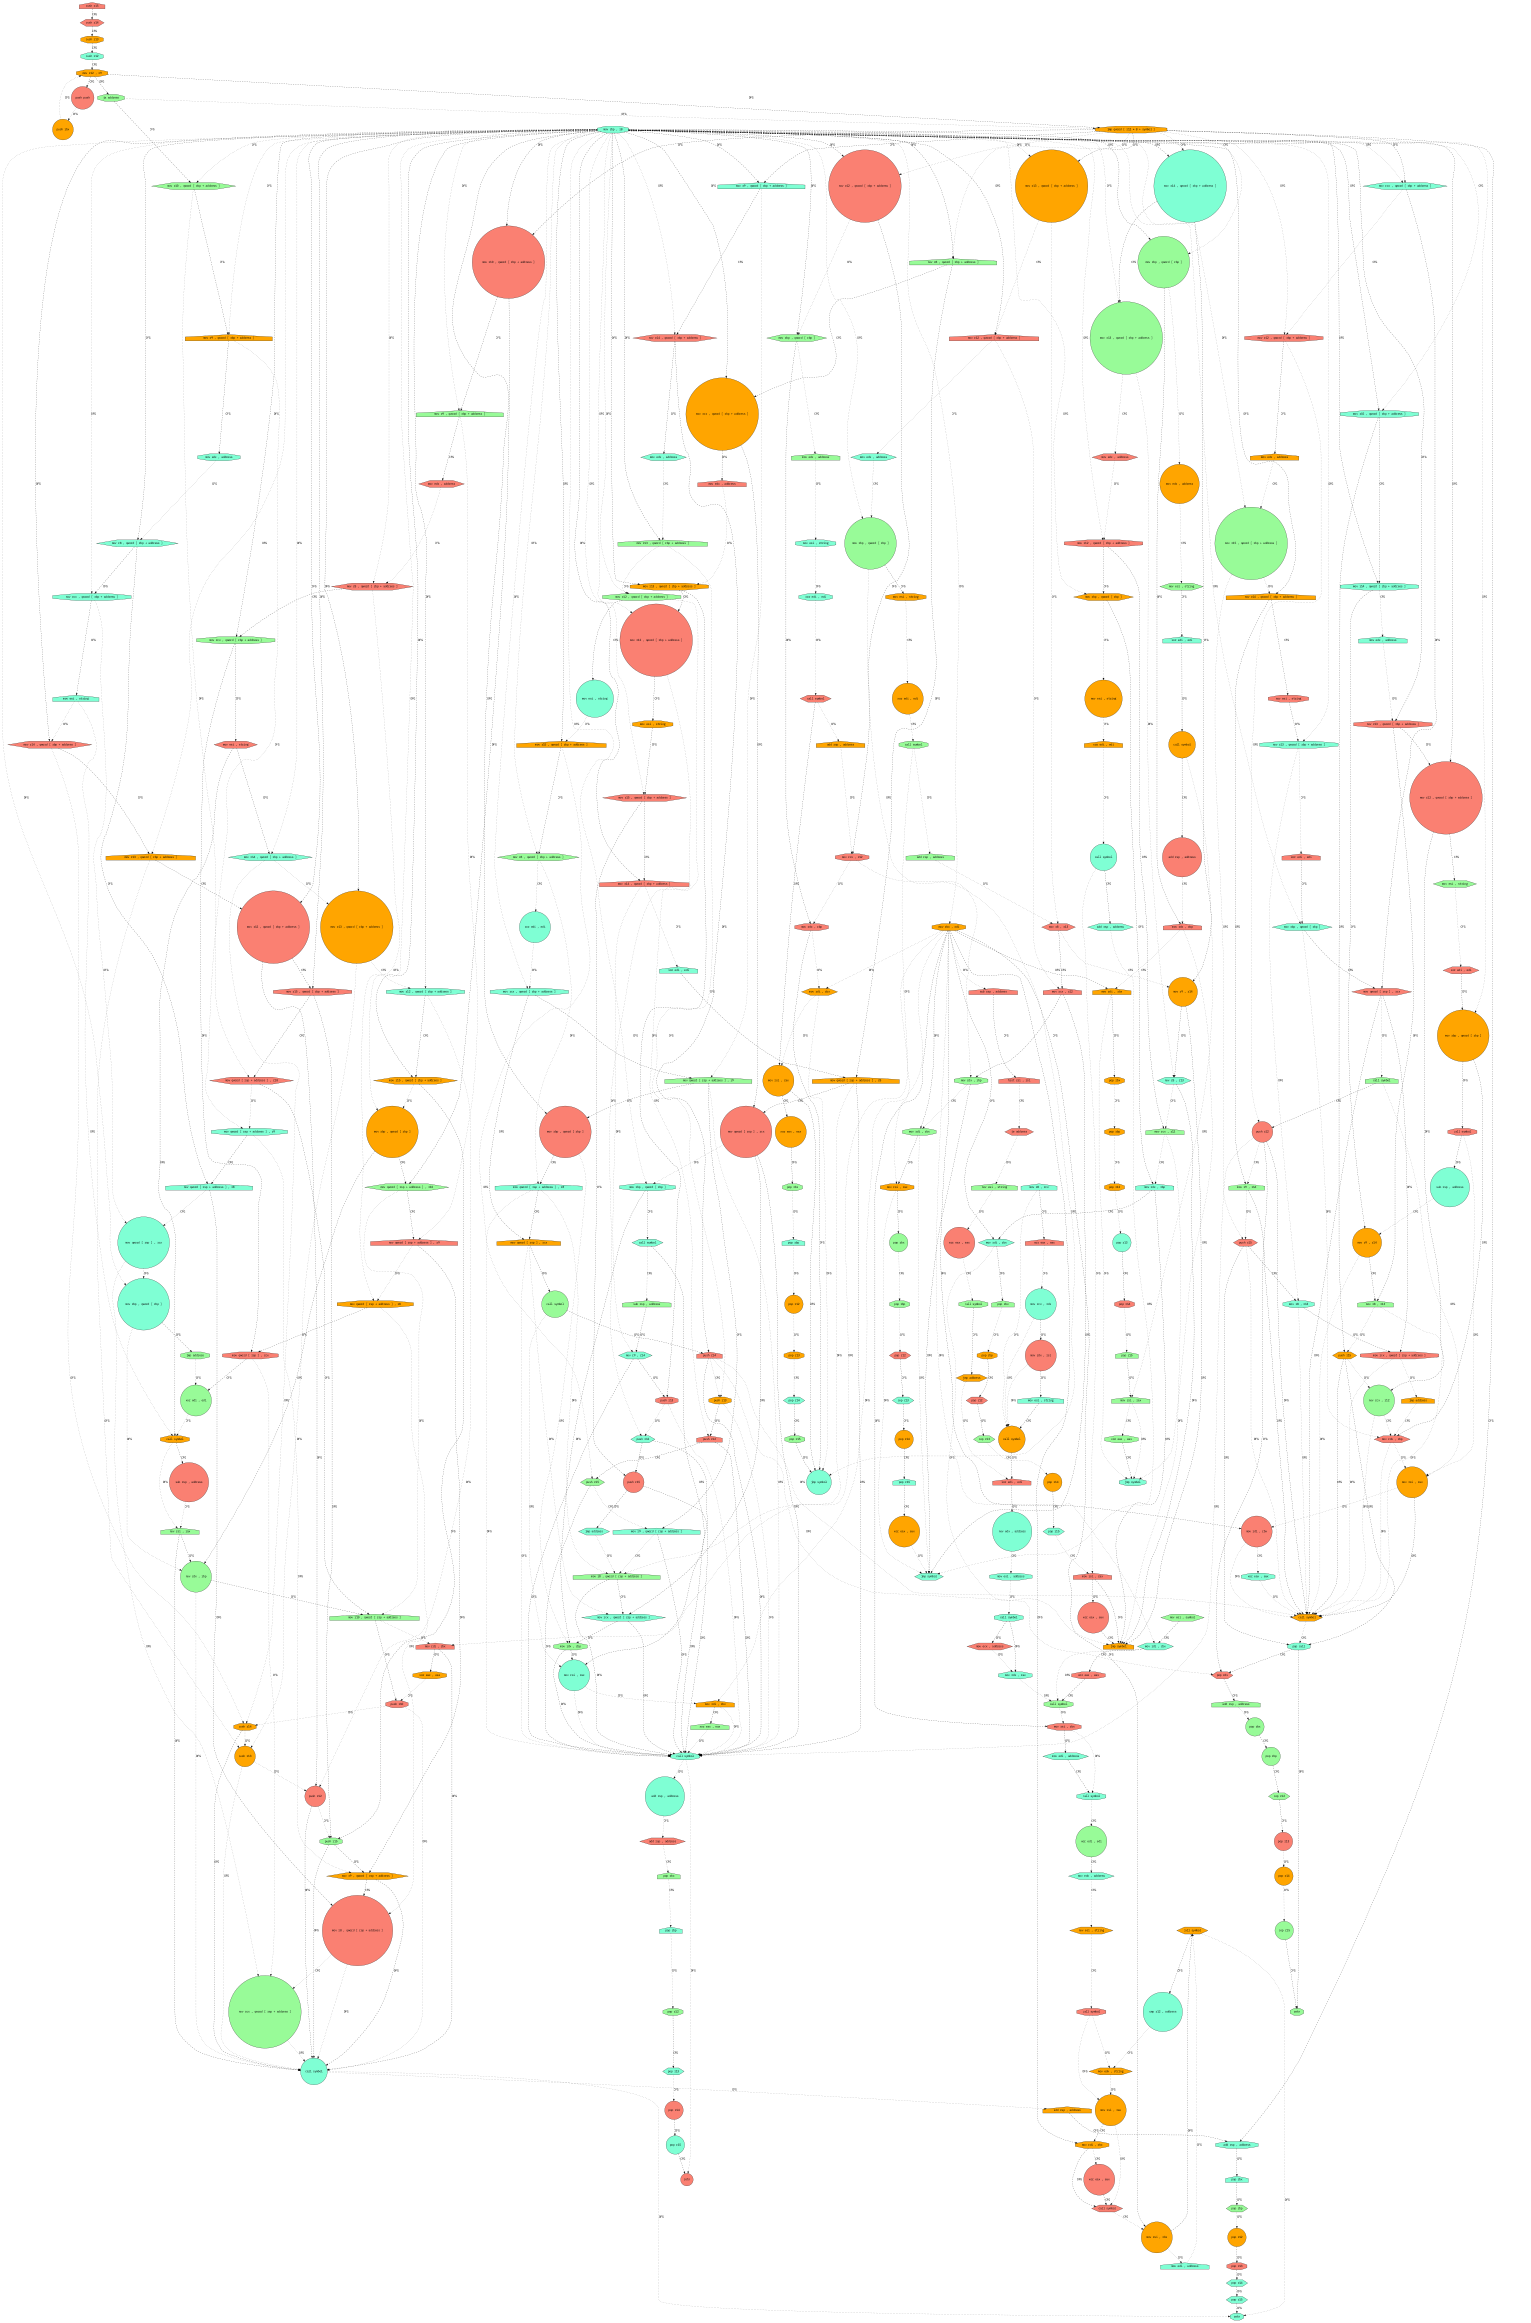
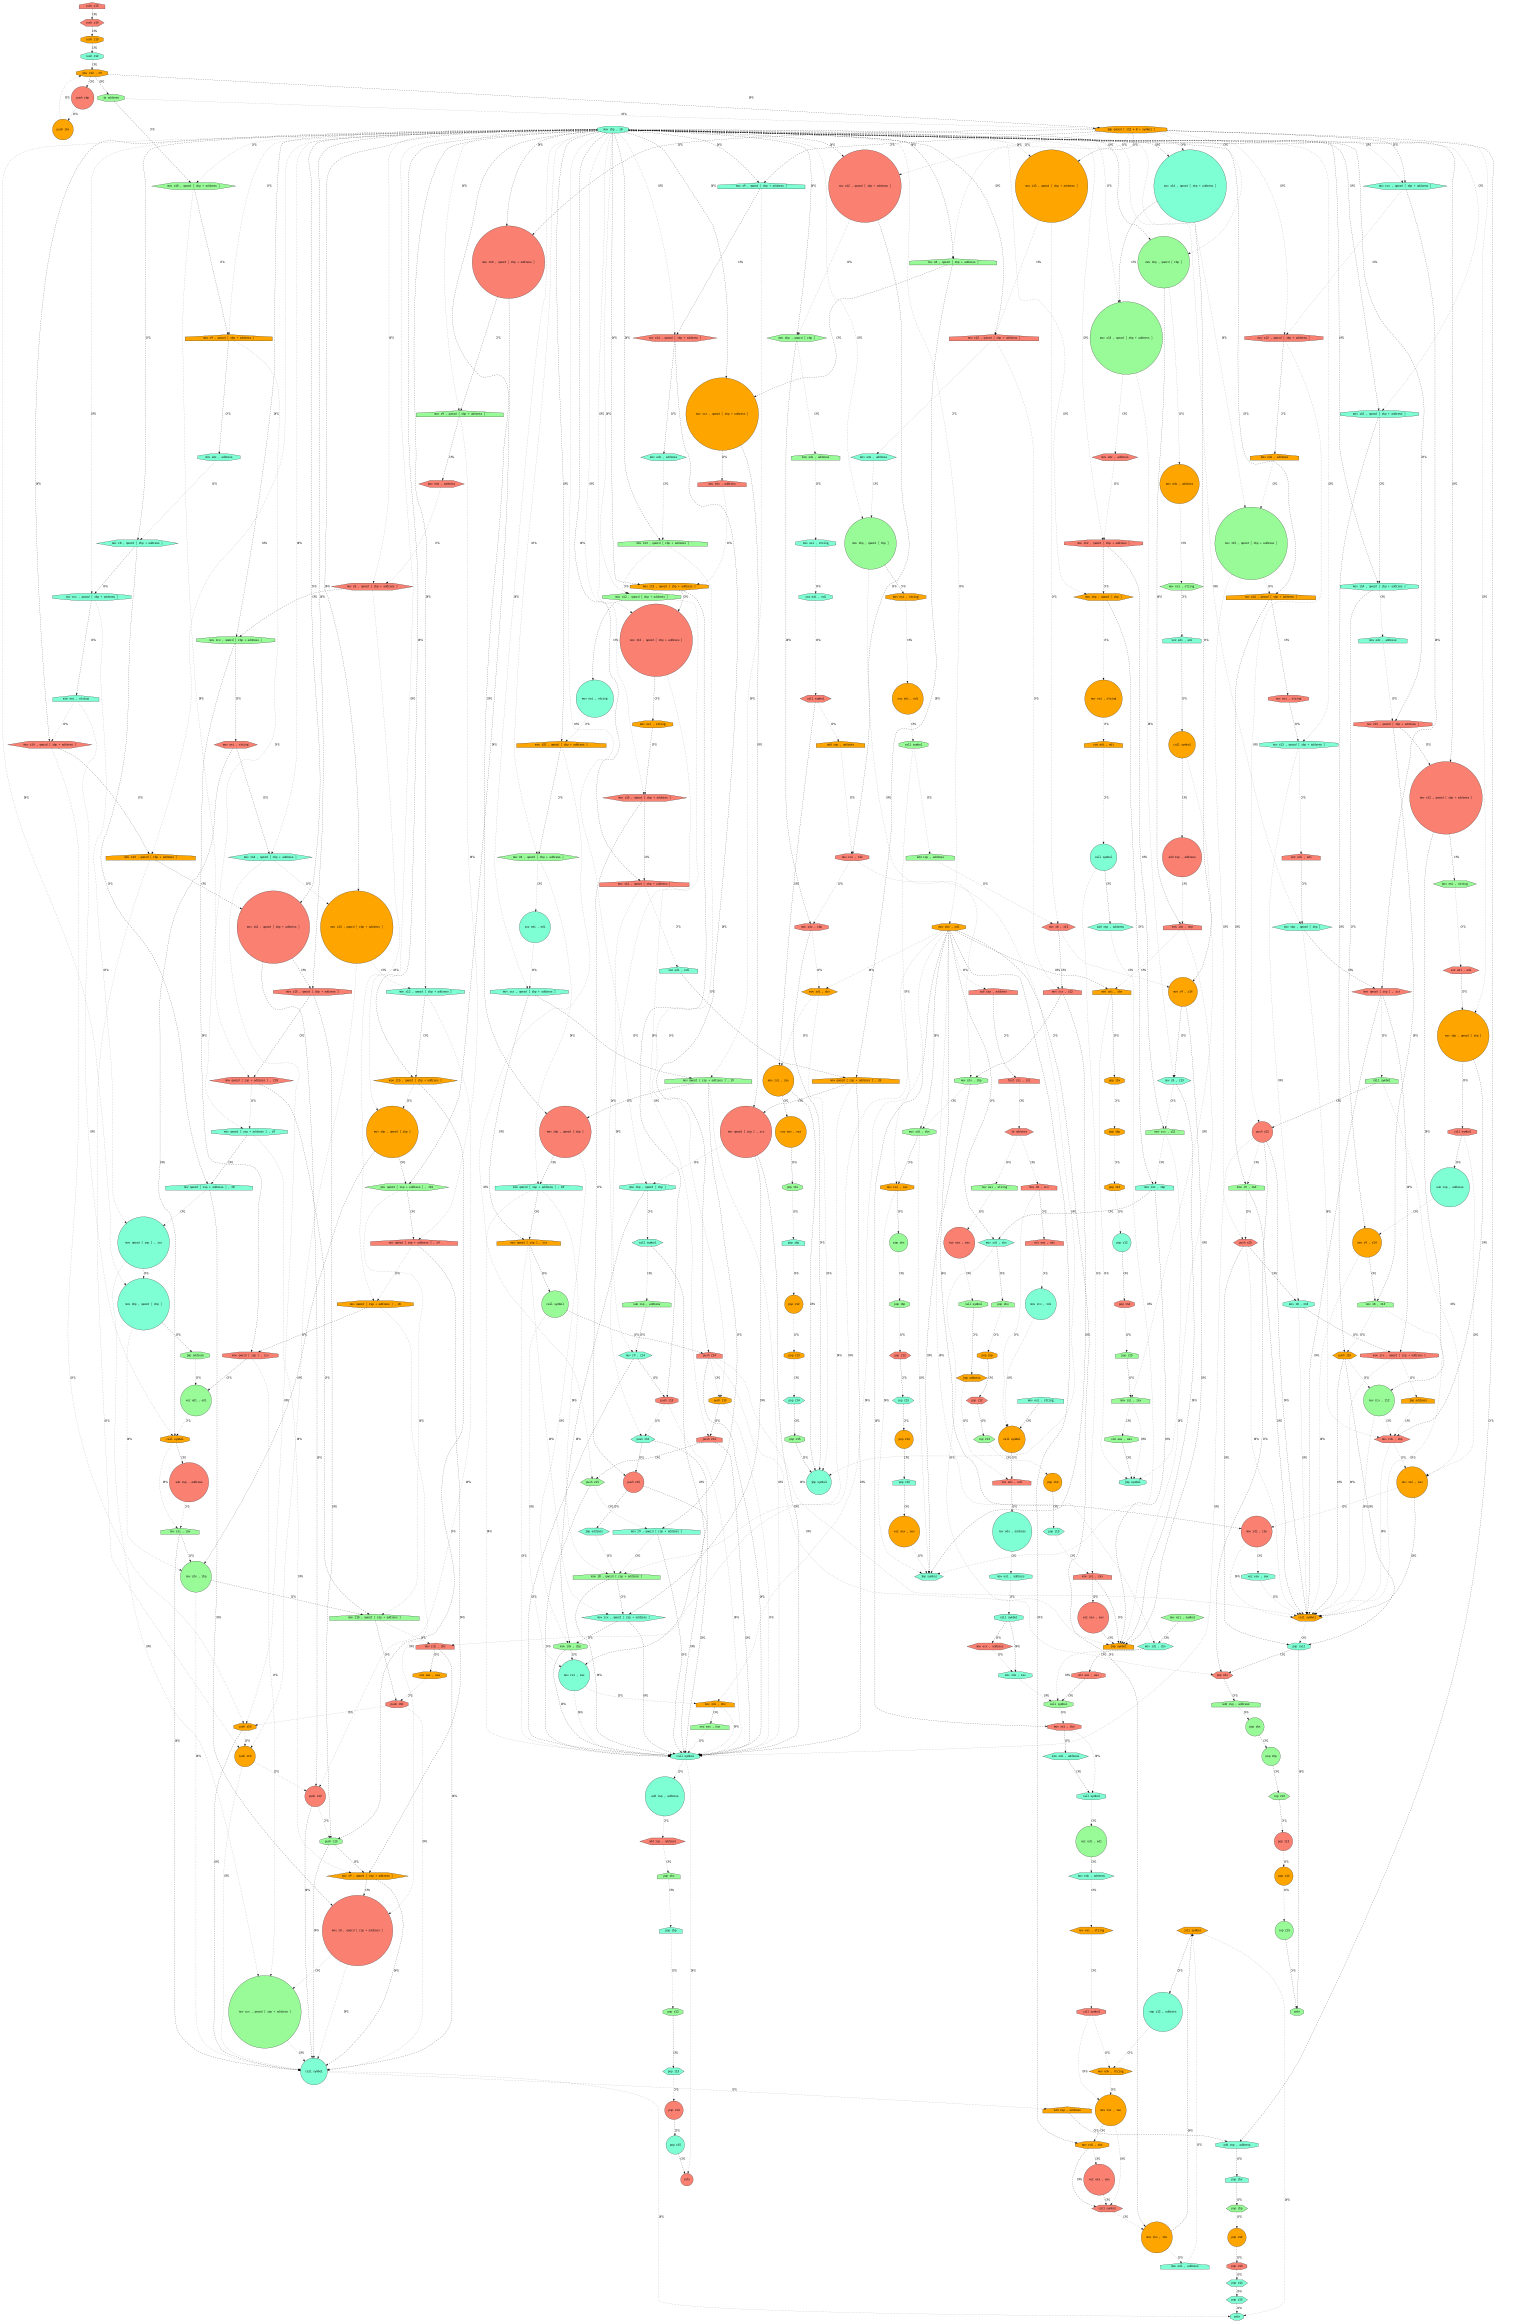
(83, 98) -> (83, 98)
none -> (1029, 1159)
(1039, 1187) -> (1039, 1187)
(1041, 1355) -> none
